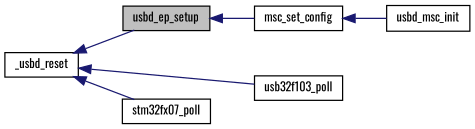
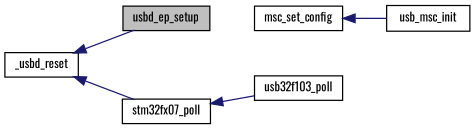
(238, 18) -> none
(428, 18) -> (428, 18)
(173, 77) -> (238, 99)
